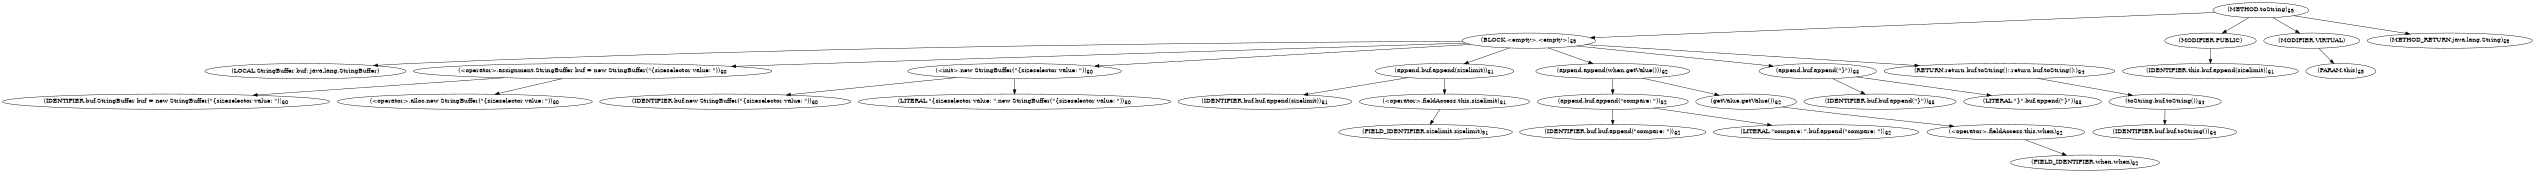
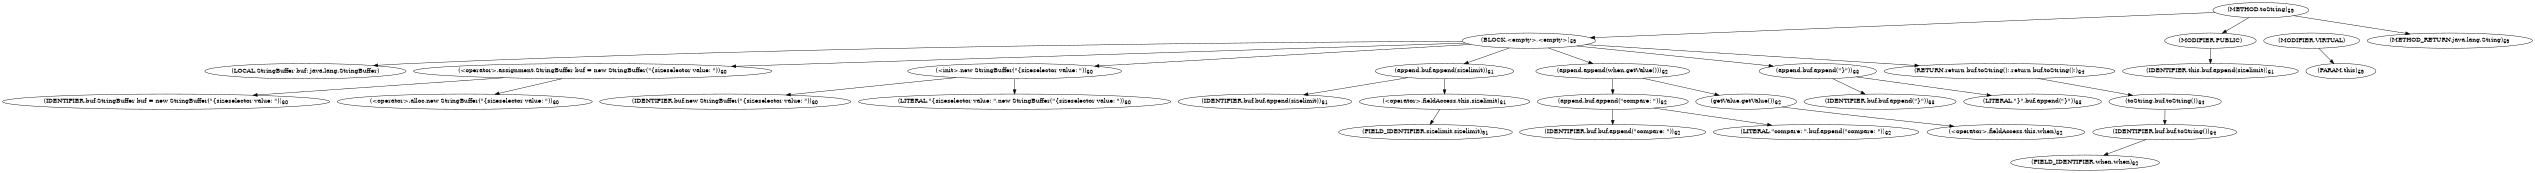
(2284, 24) -> none
(2043, 147) -> (2127, 147)
